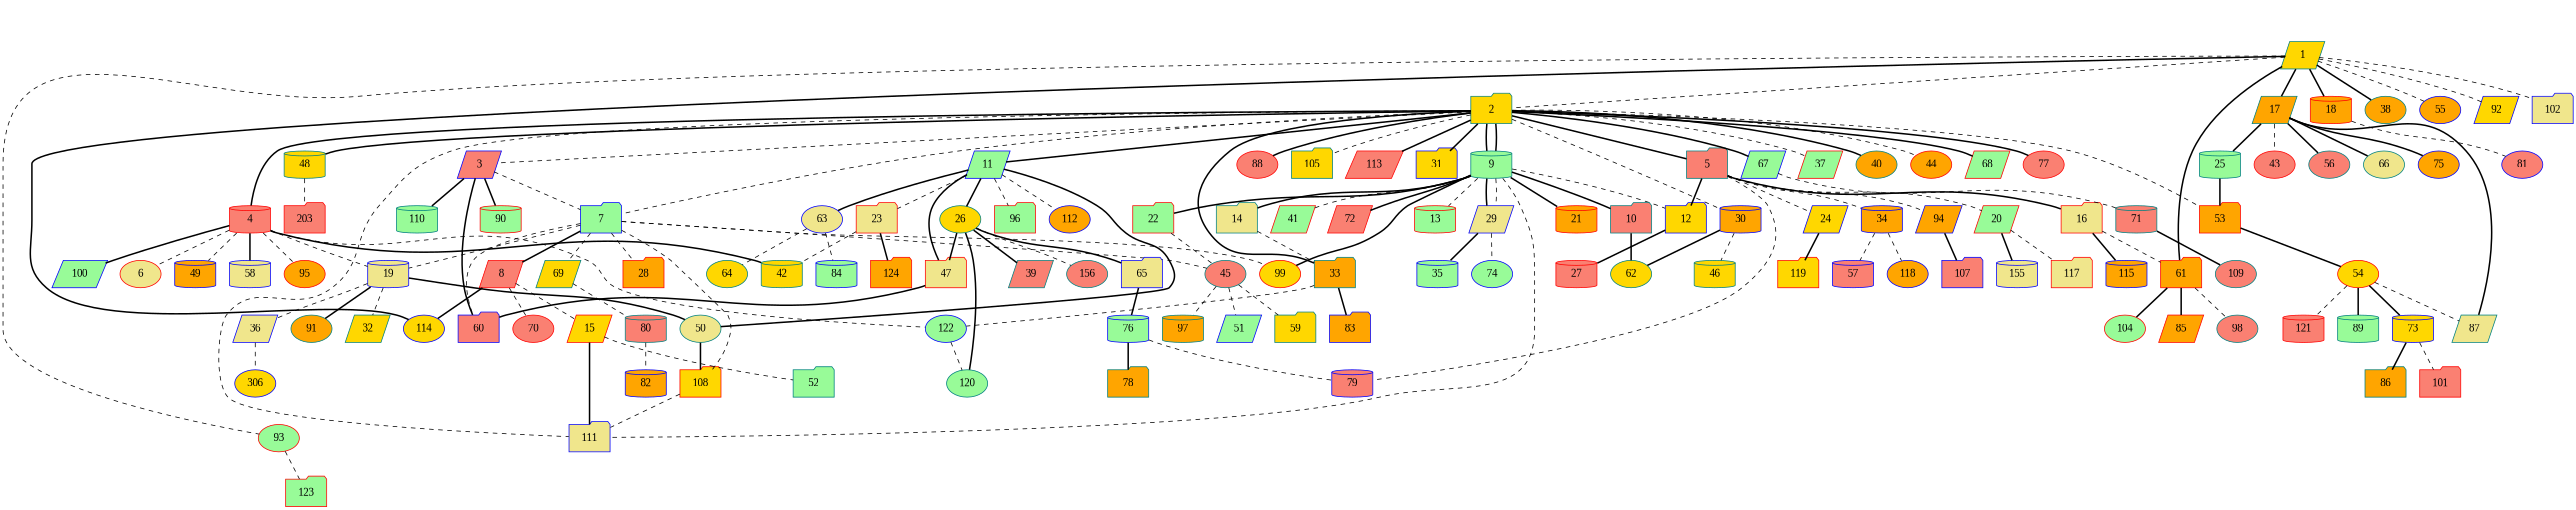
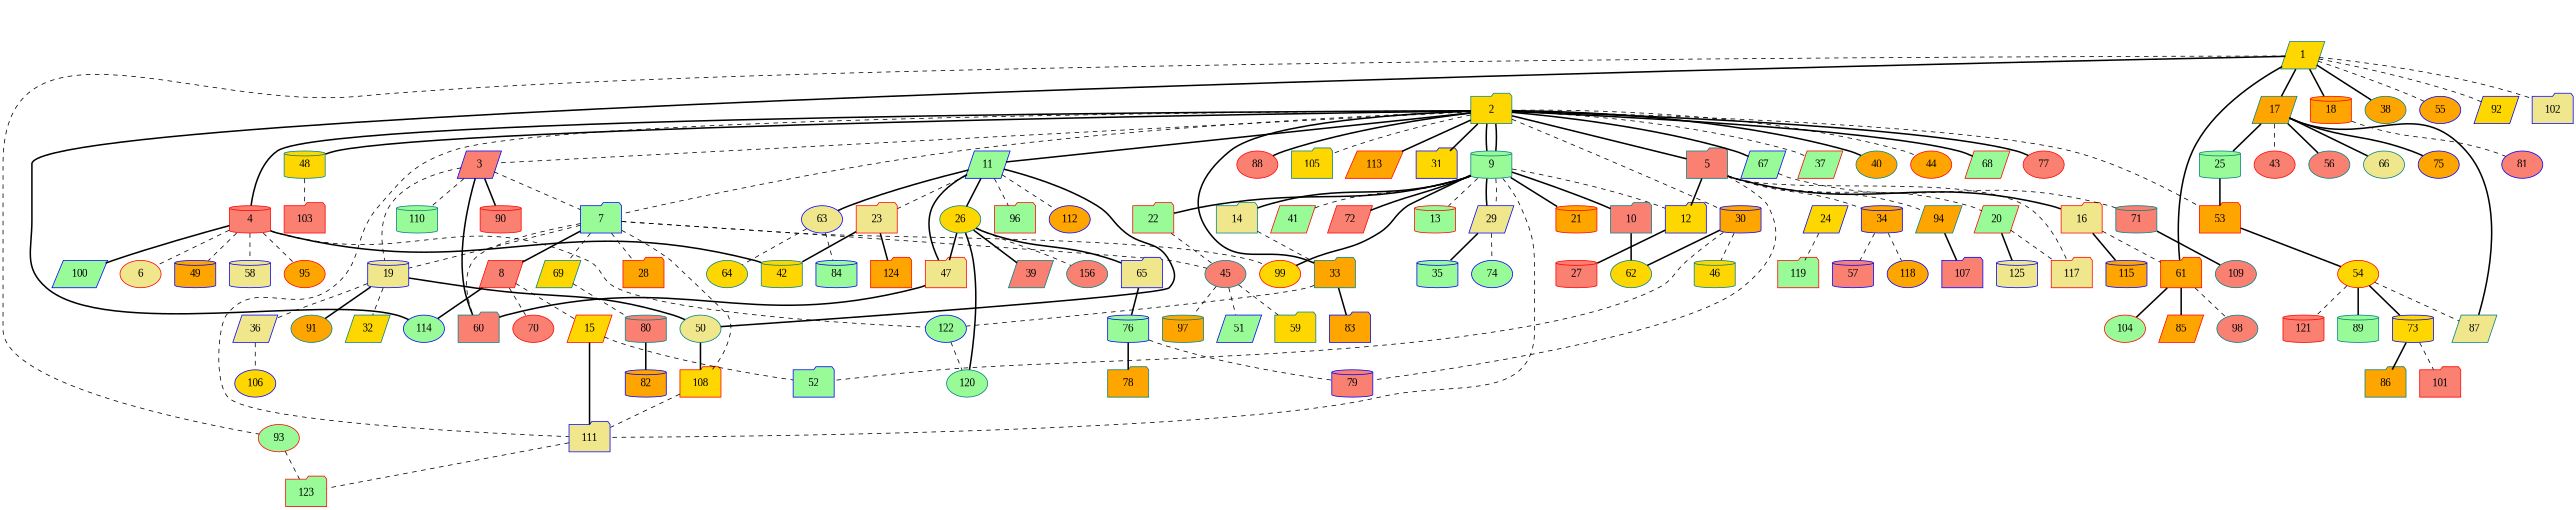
(1899, 83) -> none
(1374, 165) -> (1374, 165)
(448, 192) -> (448, 192)
(1769, 194) -> (1912, 187)
(305, 219) -> (305, 219)
(501, 219) -> (501, 219)
(1939, 219) -> (1939, 219)
(835, 244) -> (835, 244)
(250, 247) -> (250, 247)
(1812, 247) -> (1812, 247)
(319, 249) -> (399, 196)
(1798, 274) -> (1798, 274)
(2017, 274) -> (2017, 274)
(424, 329) -> (424, 329)
(479, 329) -> (479, 329)
none -> (1293, 352)
(646, 356) -> (646, 356)
(255, 383) -> (255, 383)
(814, 383) -> (814, 383)
none -> (448, 466)
